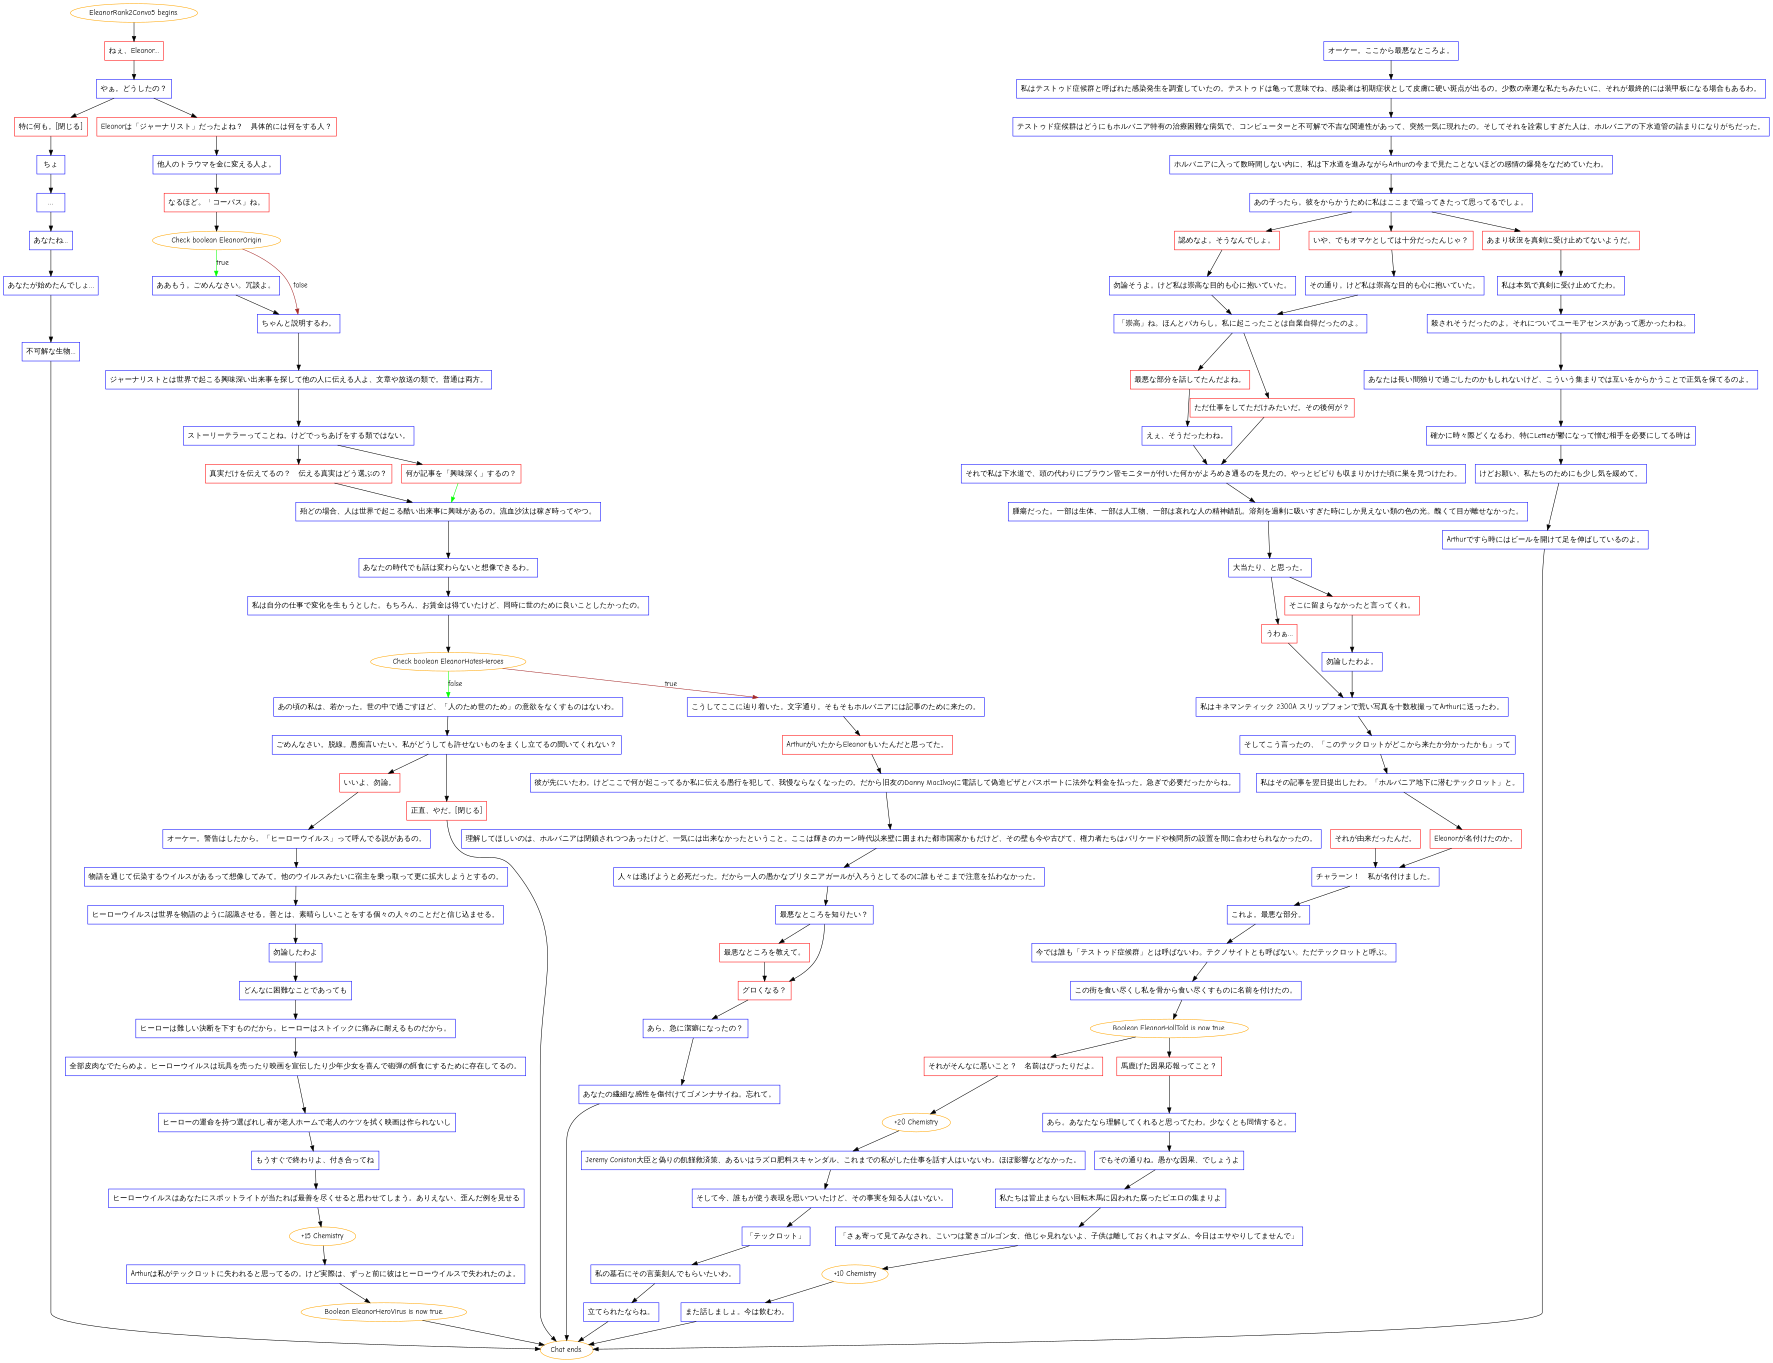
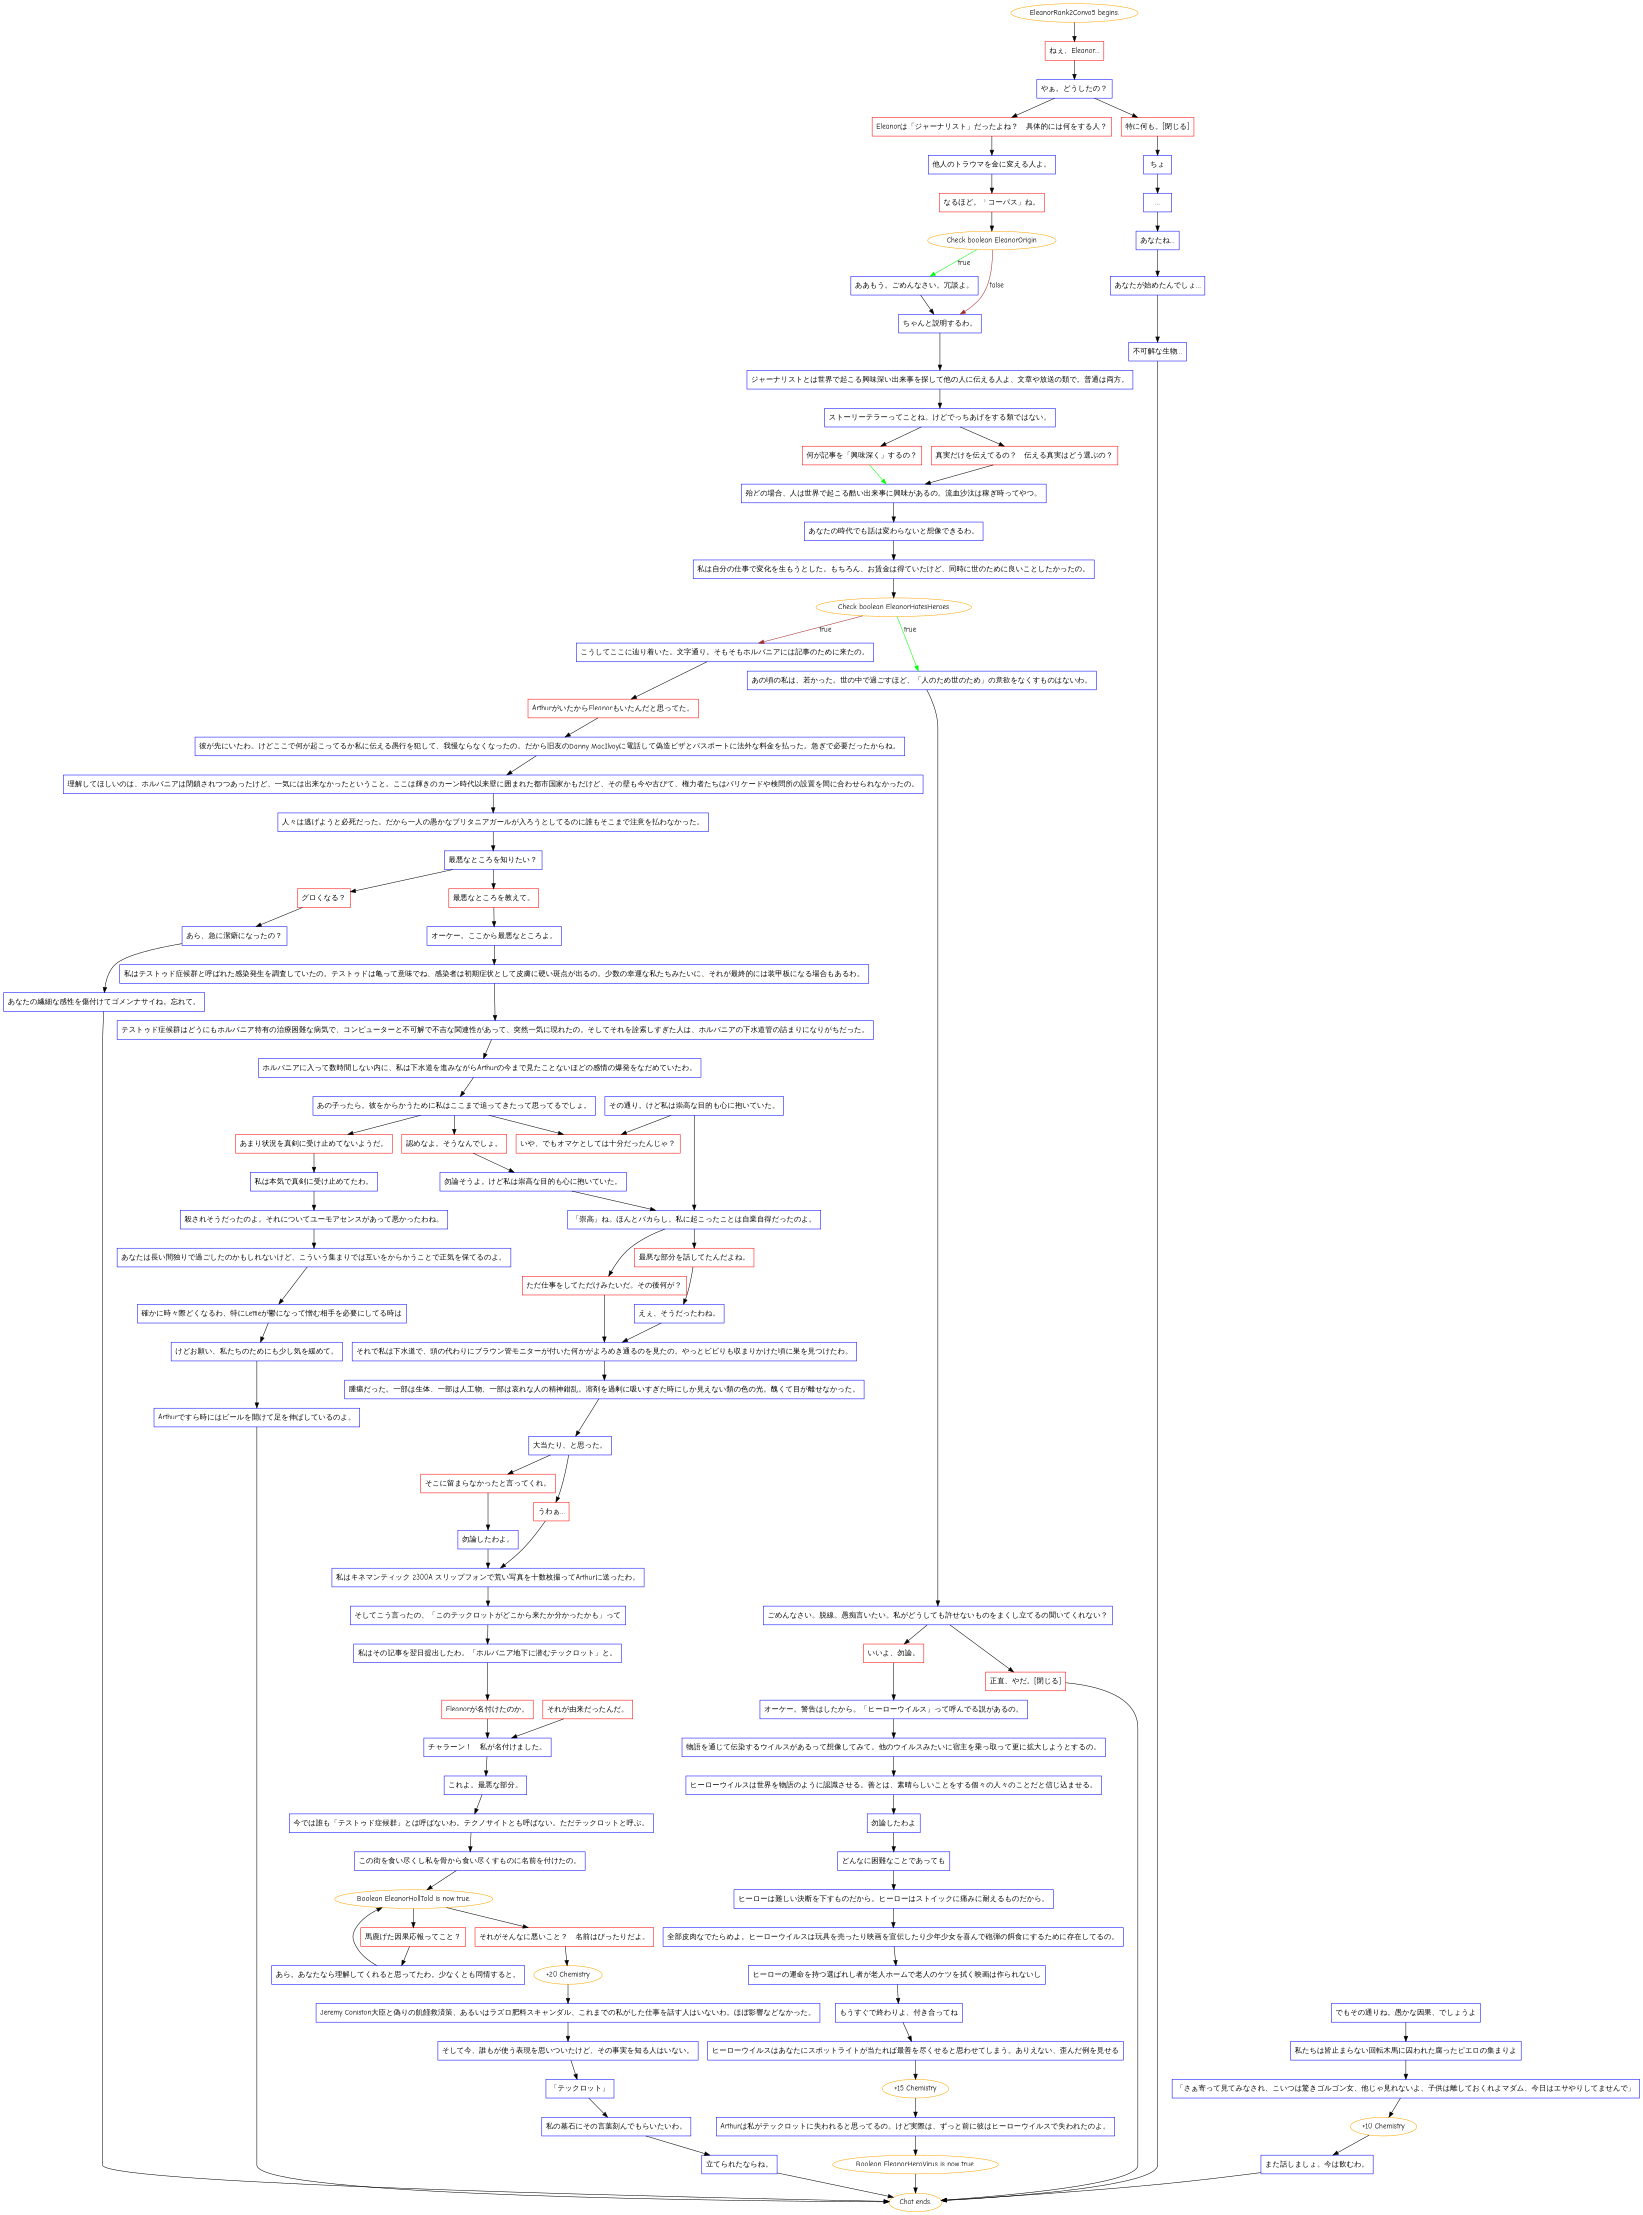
(1393, 261) -> (649, 1124)
(456, 684) -> (910, 630)
(765, 969) -> (494, 915)
(1169, 1139) -> (353, 1937)
